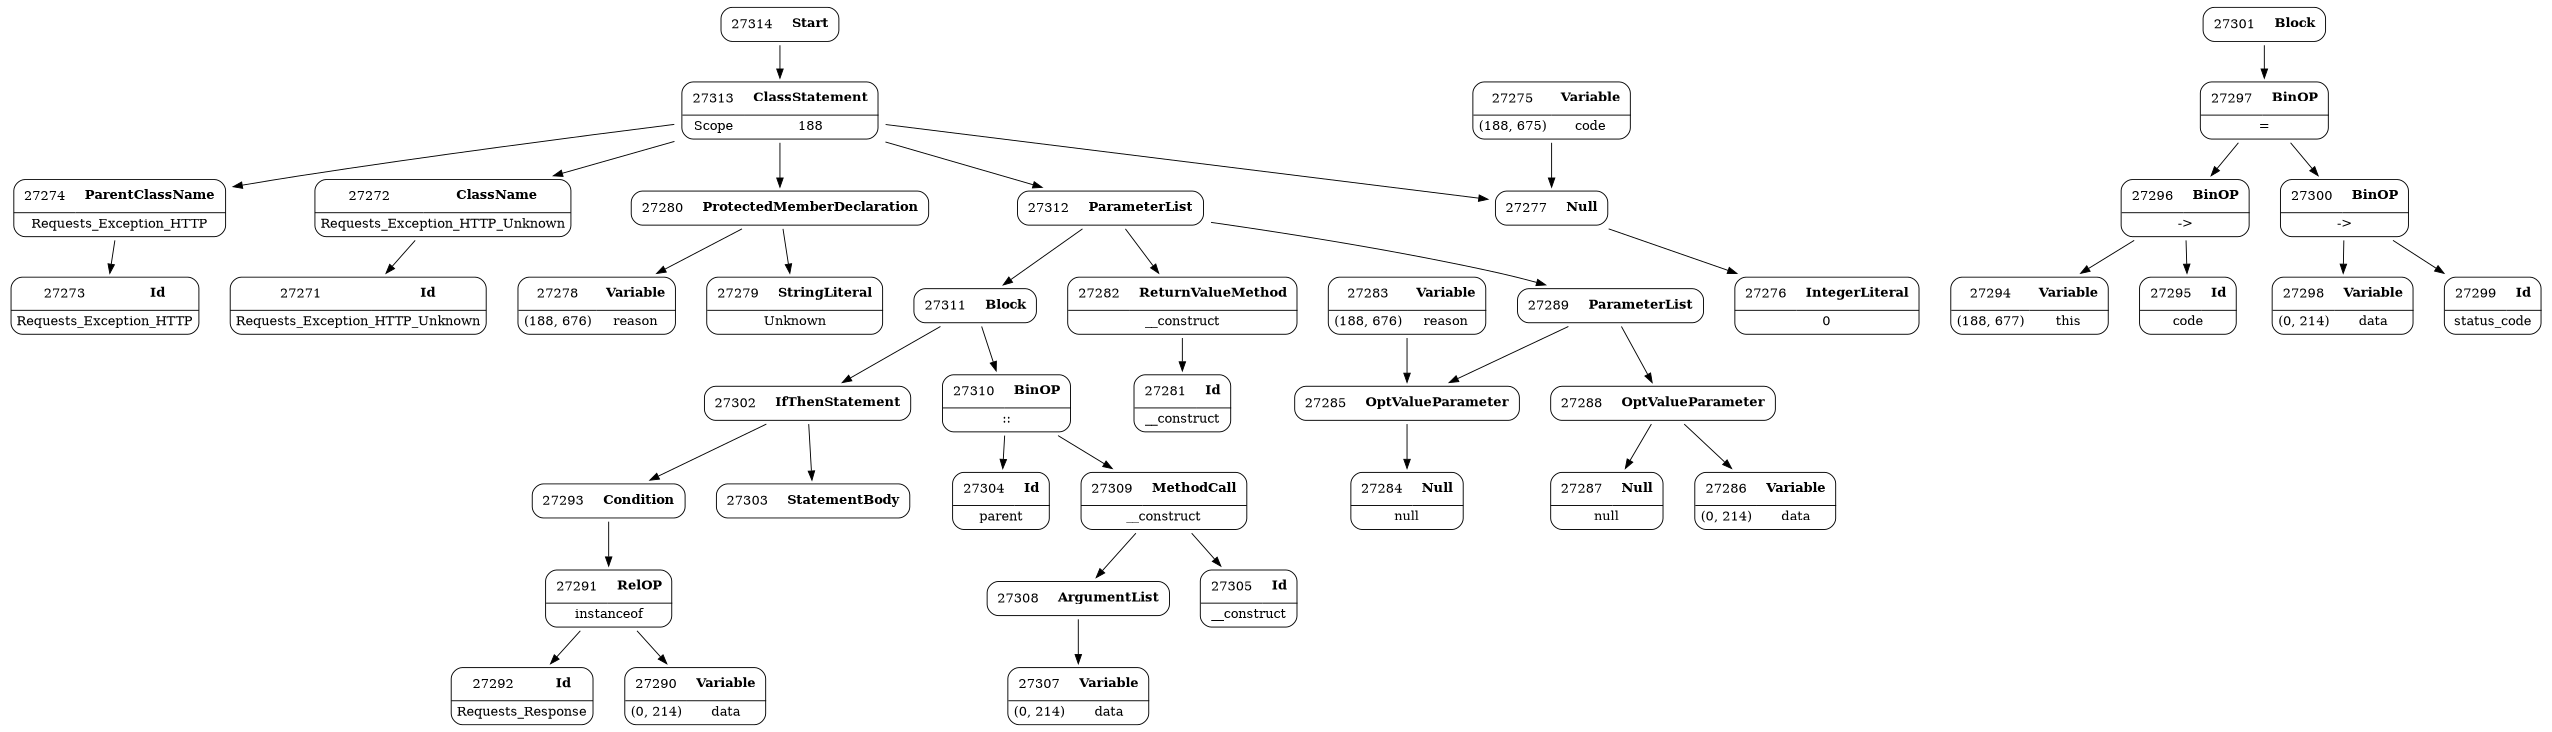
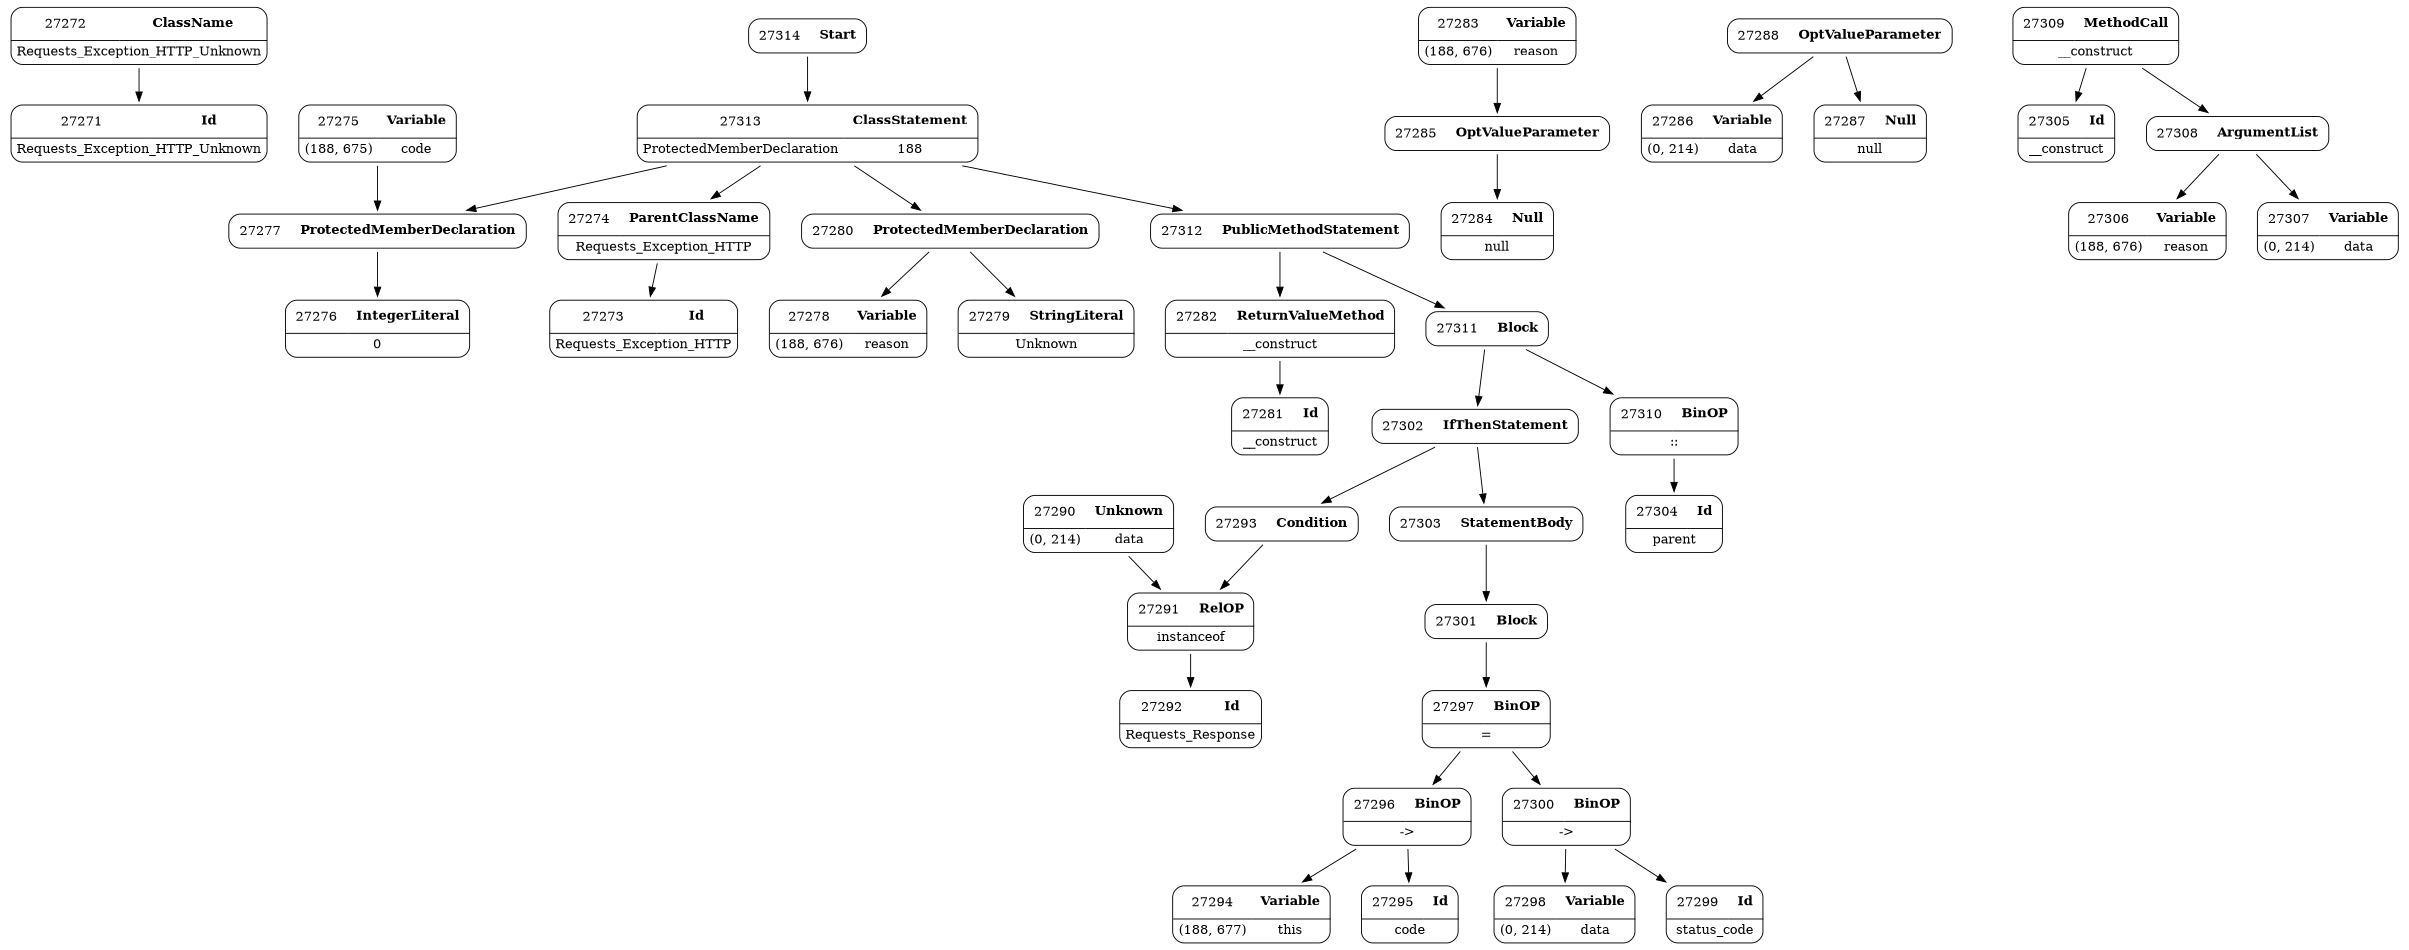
(714, 126) -> (741, 149)
(618, 157) -> none
(1141, 207) -> (1311, 230)
(1582, 207) -> (408, 230)
none -> (2147, 231)
(1611, 306) -> none
(1081, 450) -> none
none -> (1486, 568)
(649, 644) -> (1141, 569)
(726, 683) -> (1129, 511)
